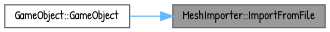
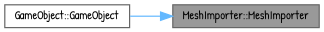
(249, 16) -> (246, 16)
